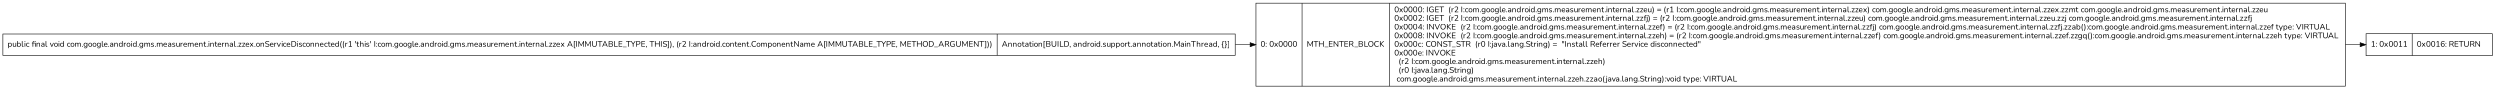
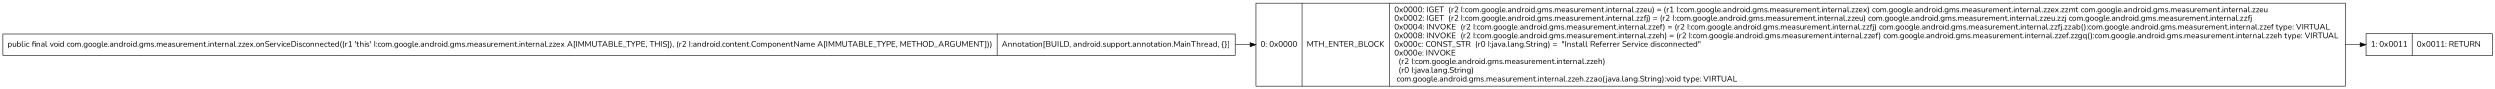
(2452, 44) -> (2452, 44)
